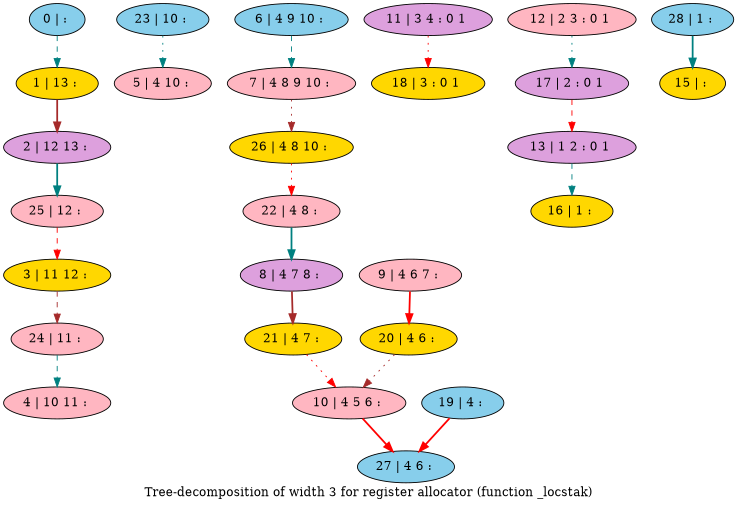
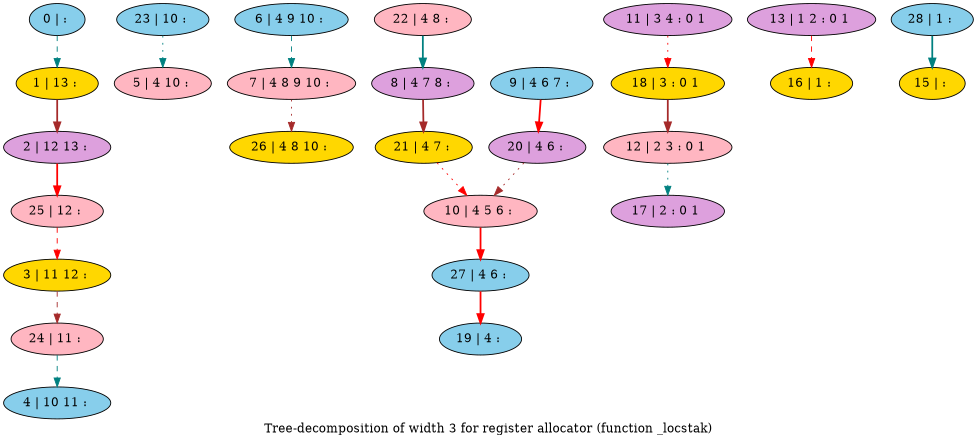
(572, 111) -> none
none -> (668, 111)
(57, 175) -> (57, 175)
(291, 175) -> none
(572, 175) -> (812, 47)
(410, 275) -> (542, 83)
(409, 339) -> (537, 147)
(57, 403) -> (57, 403)
(438, 431) -> (481, 303)
